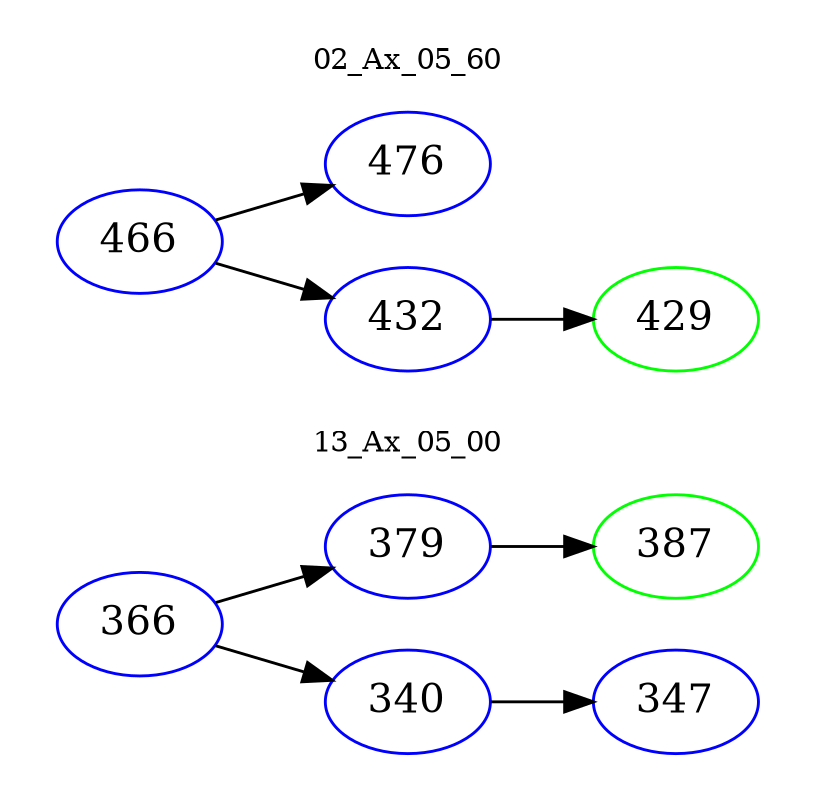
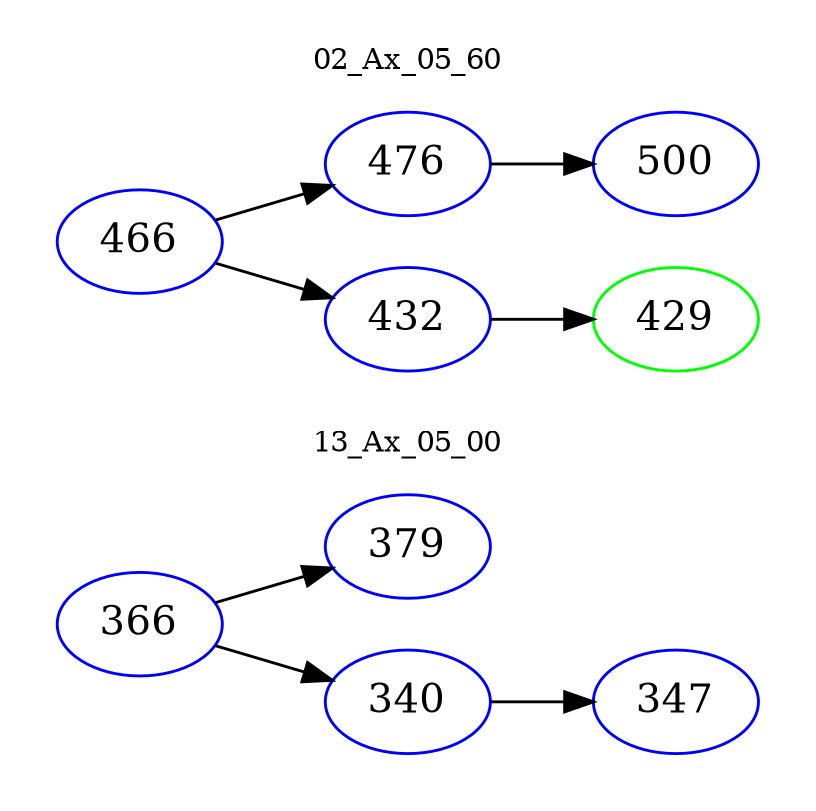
none -> (676, 164)
(676, 547) -> none
